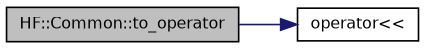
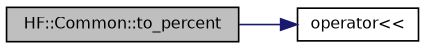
(123, 25) -> (123, 25)
